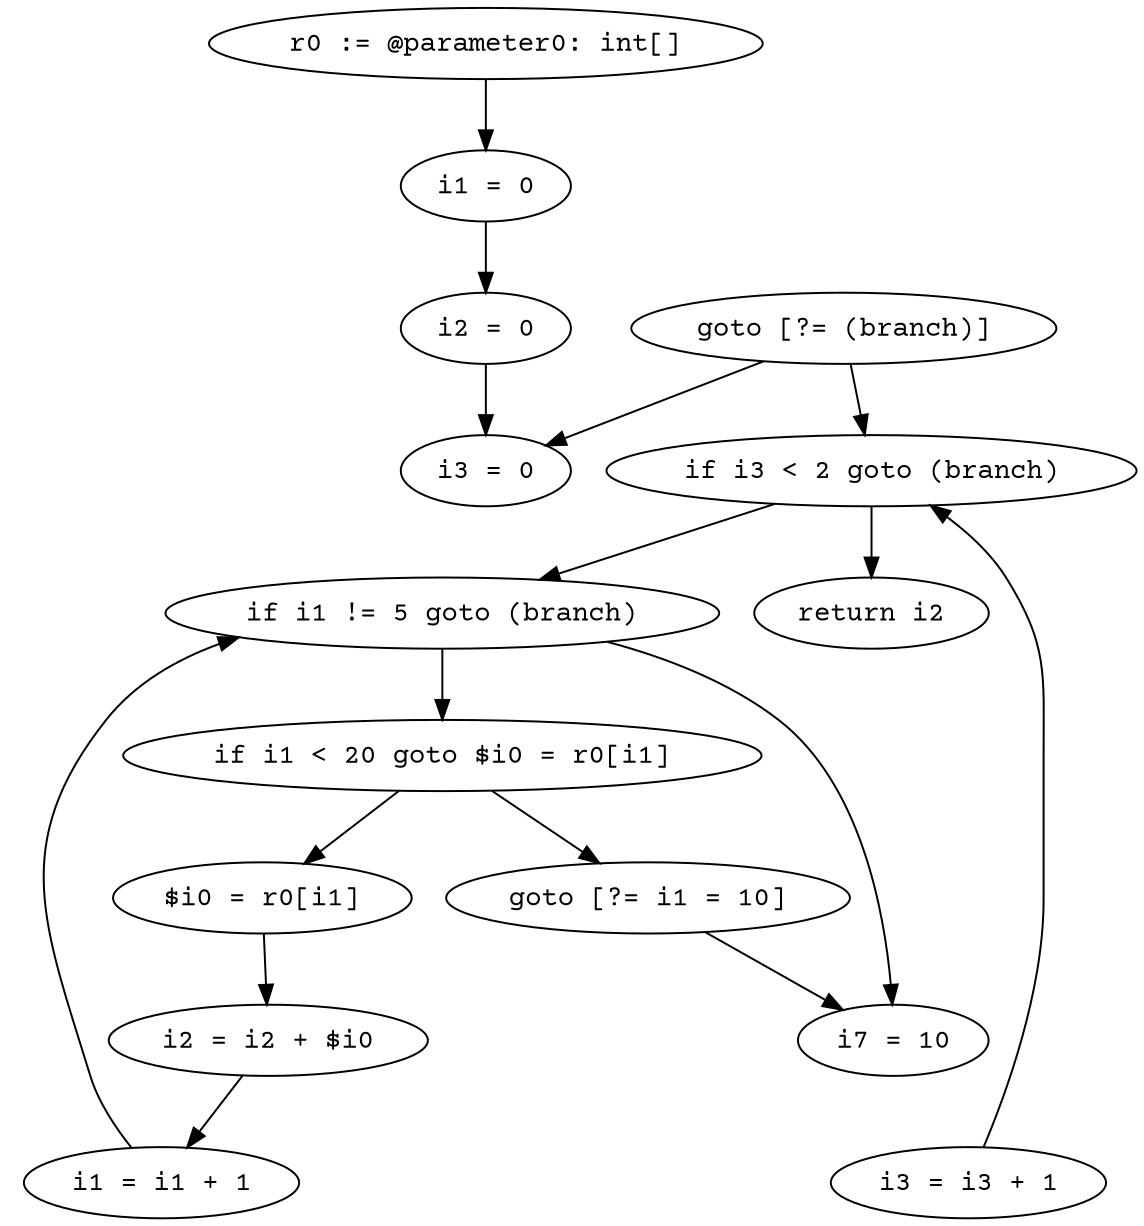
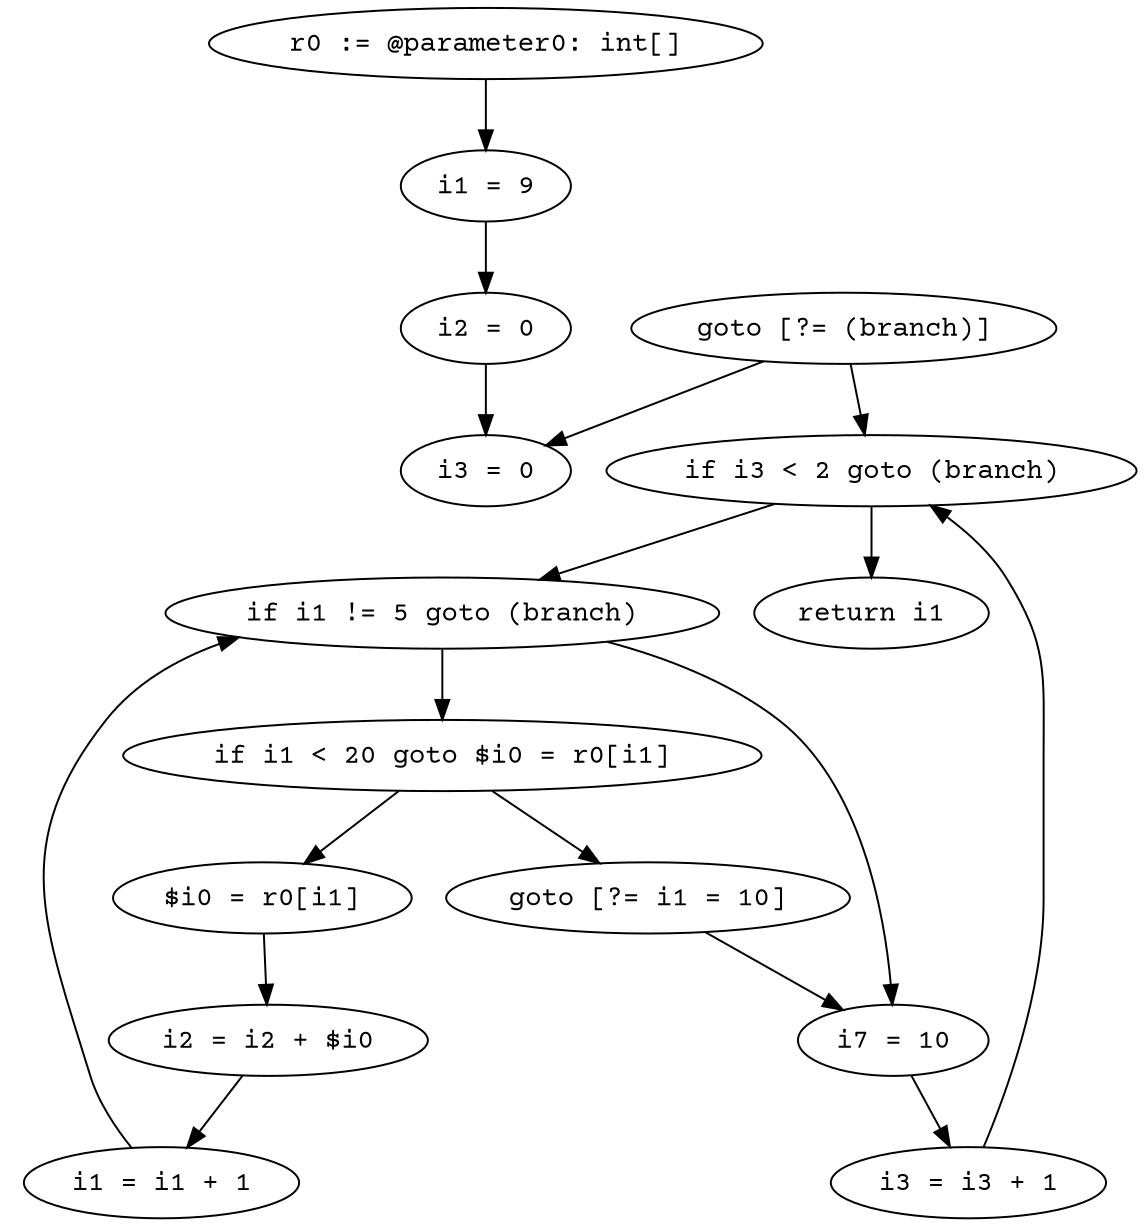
(486, 186) -> (486, 186)
(872, 613) -> (872, 613)
none -> (926, 1102)
